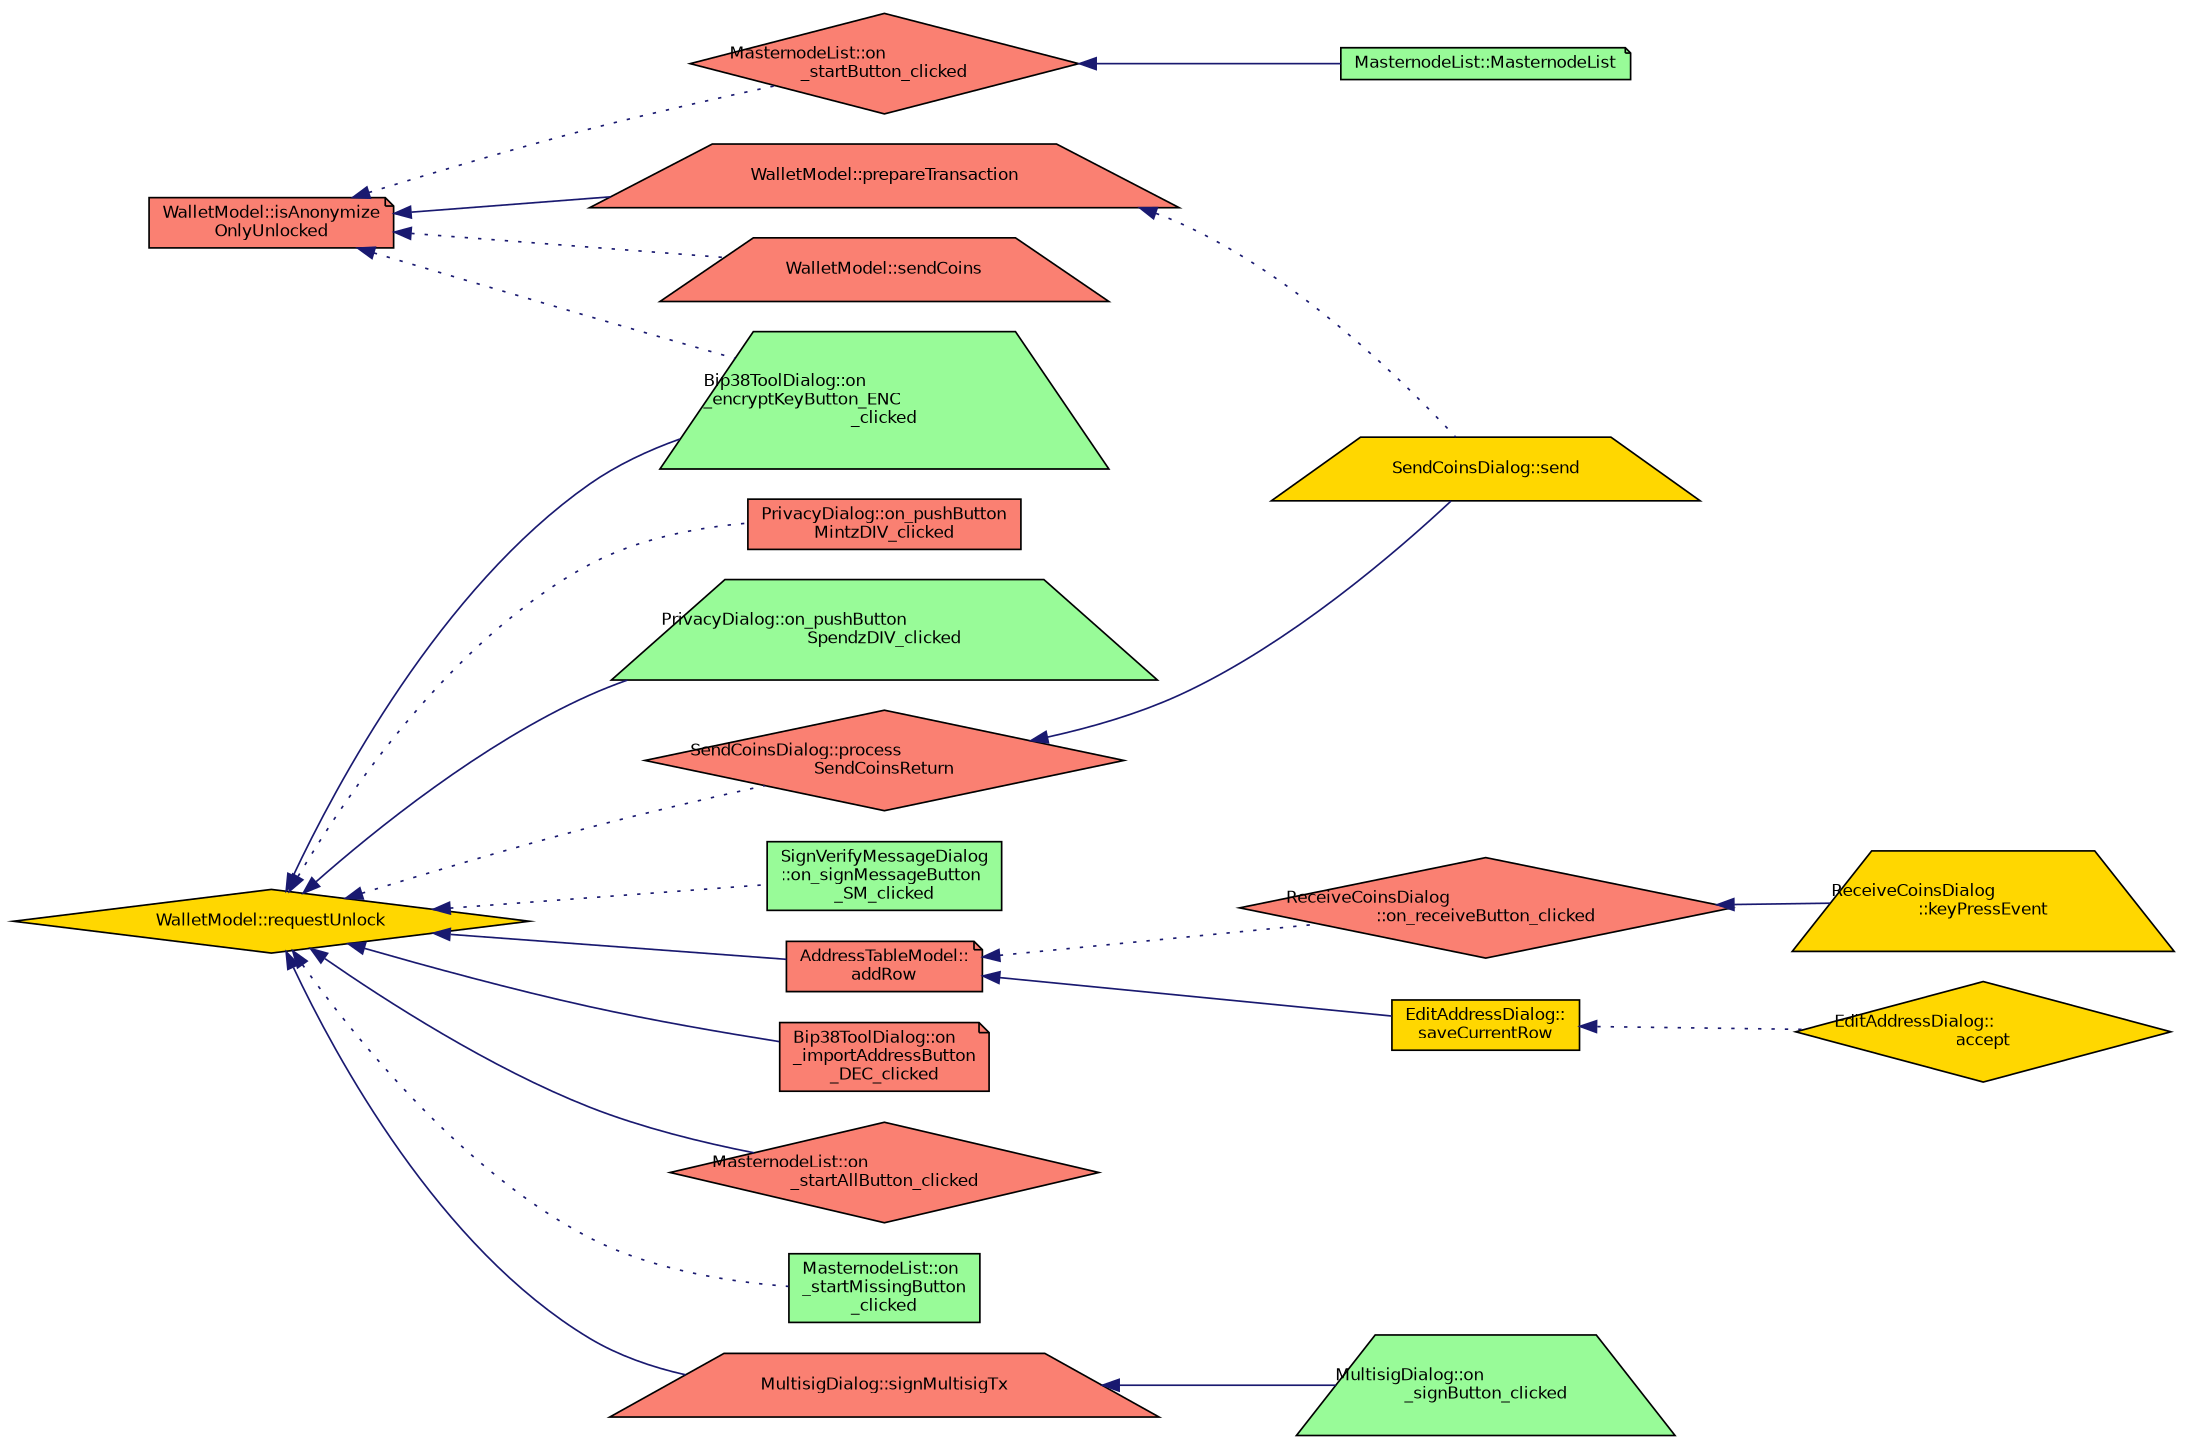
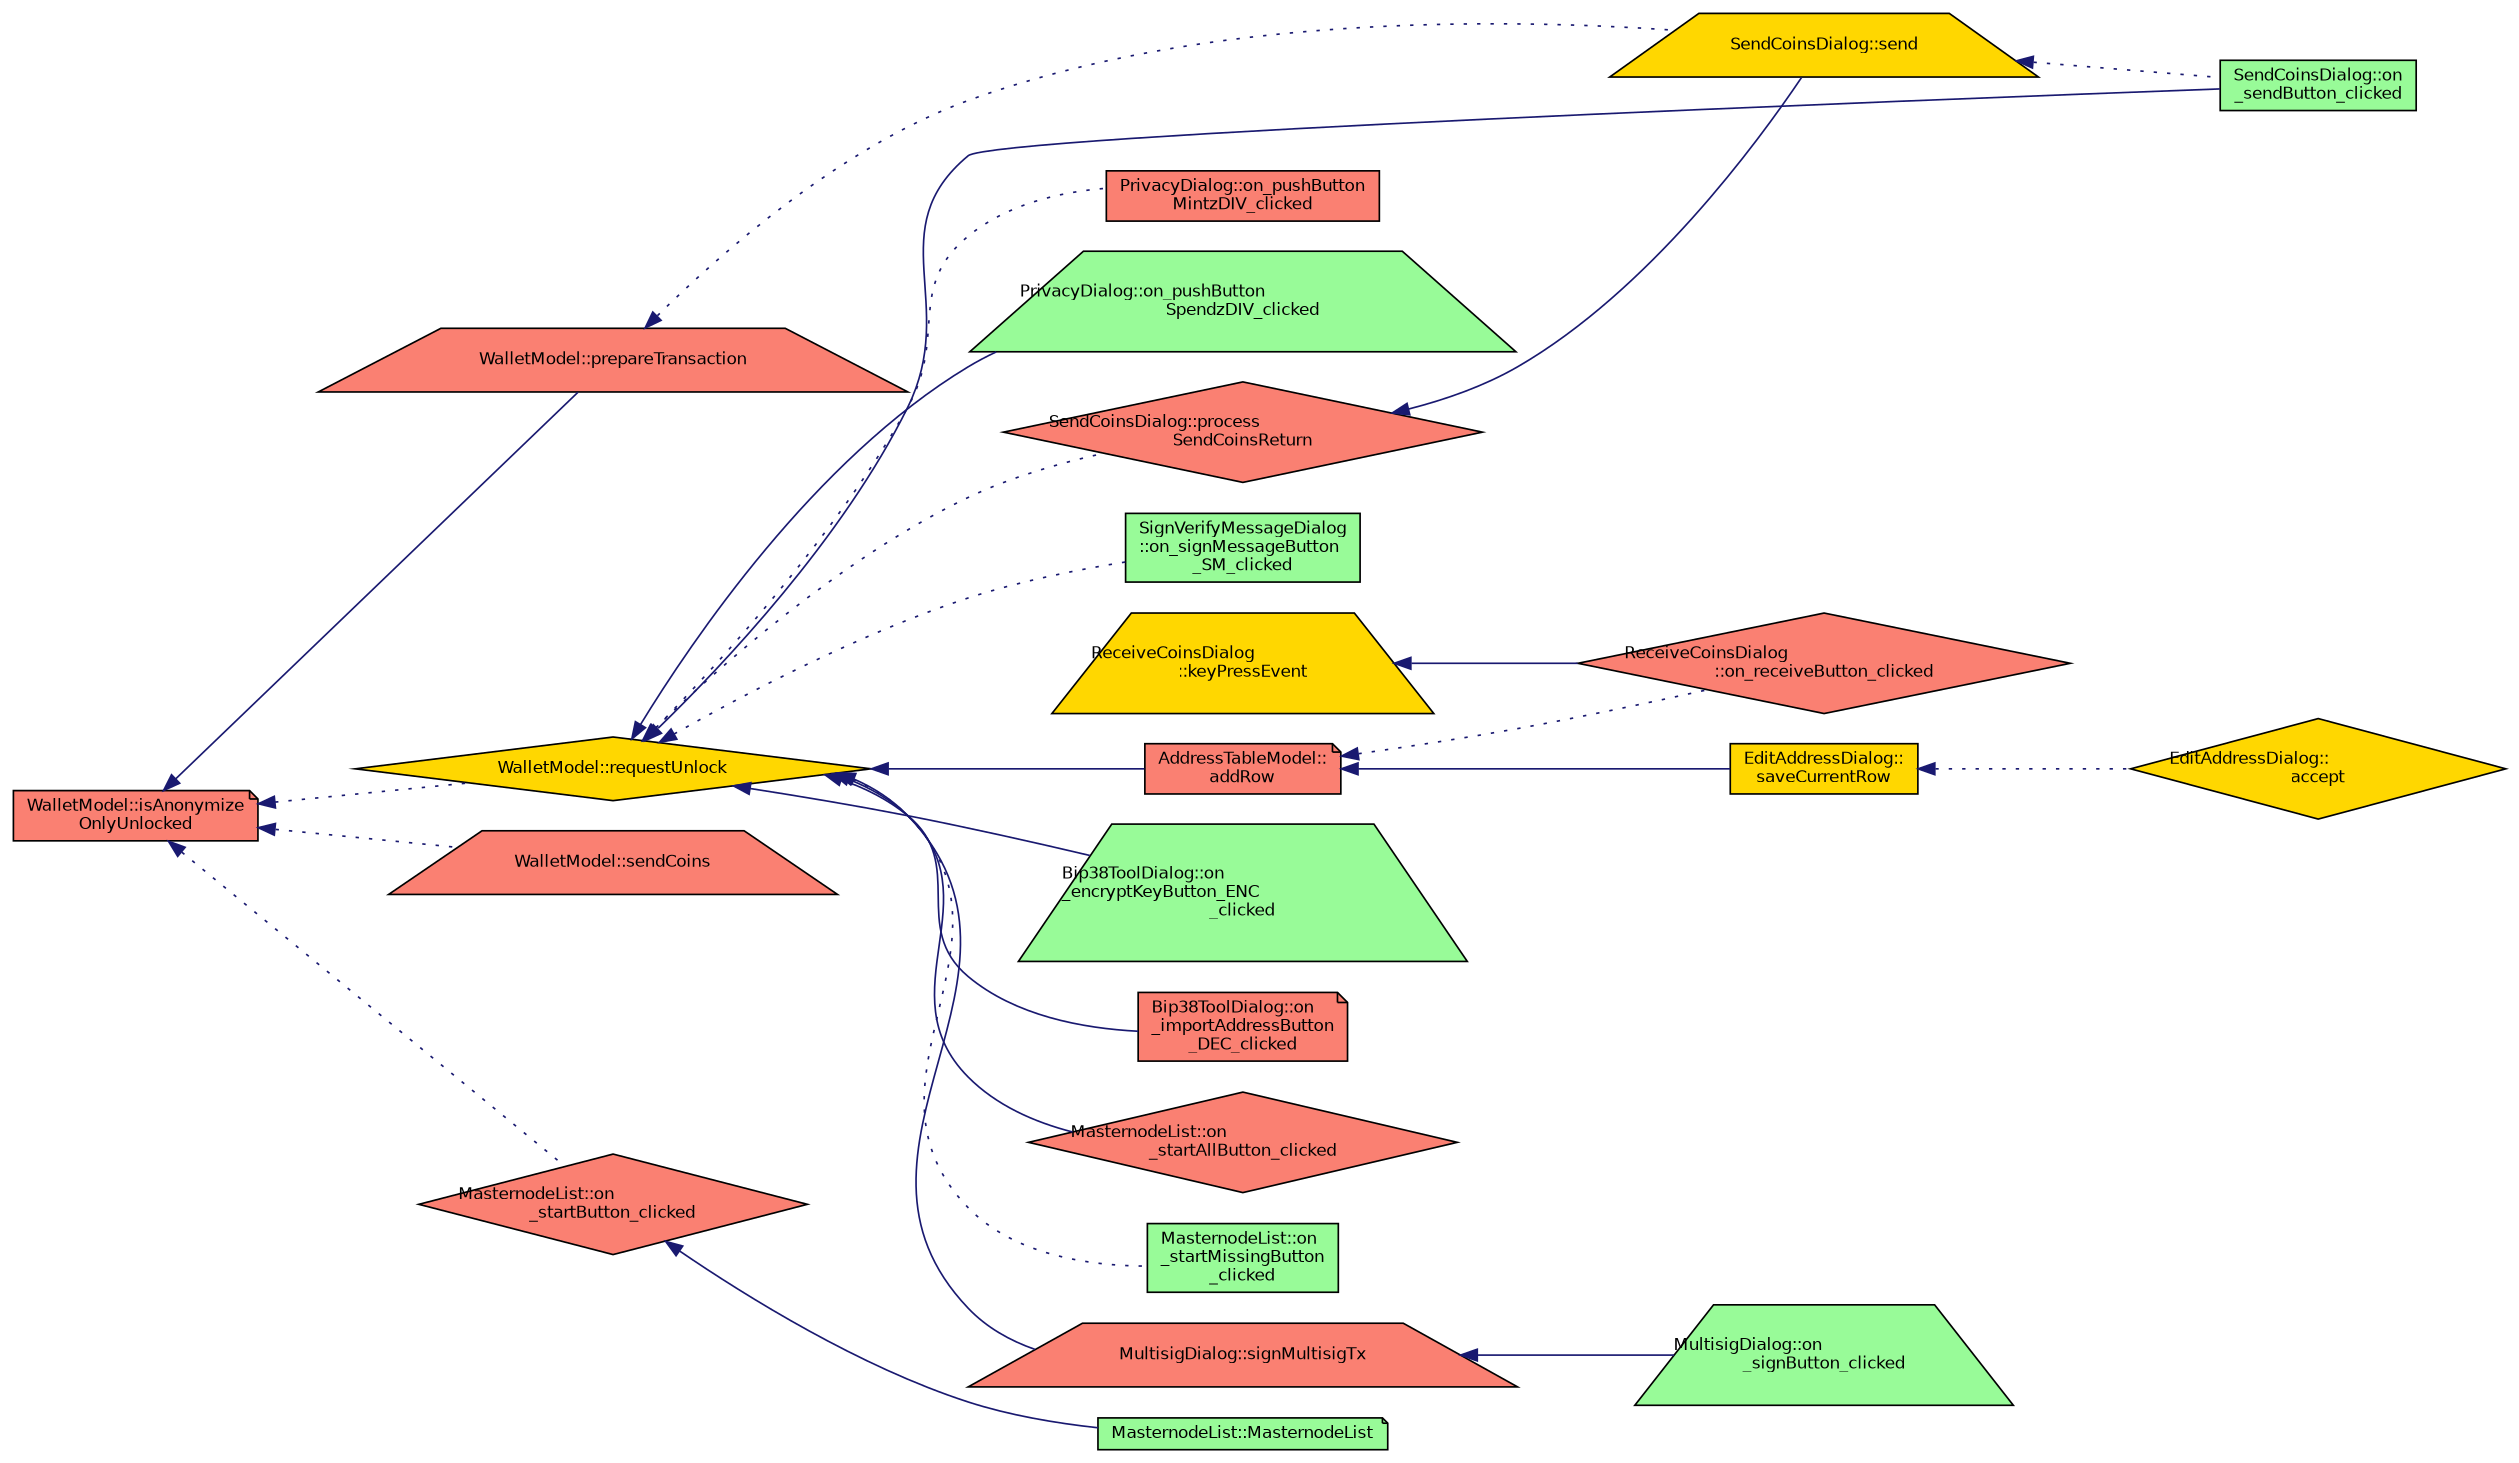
none -> (2318, 85)
(554, 306) -> (372, 793)
(1782, 904) -> (1495, 663)
